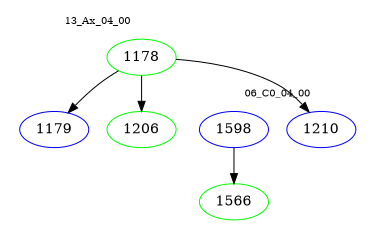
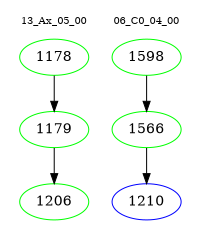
(98, 22) -> (54, 22)
(243, 71) -> (147, 161)
(142, 88) -> (54, 161)
(54, 130) -> (54, 130)
(234, 130) -> (147, 57)
